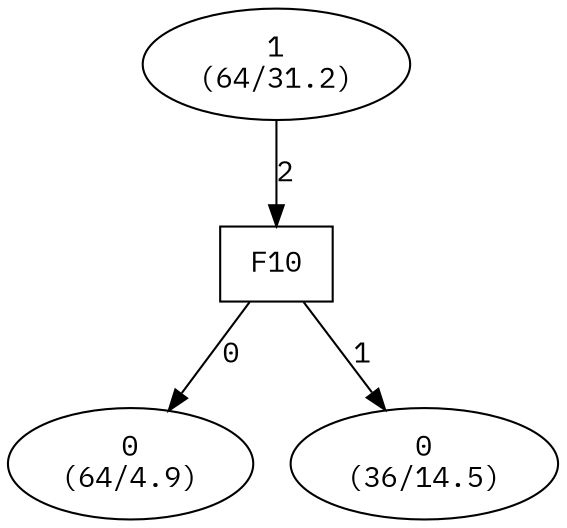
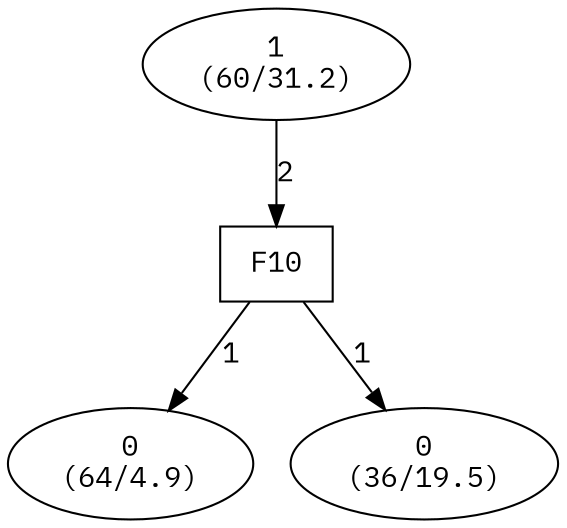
(276, 64) -> (276, 64)
(232, 355) -> (232, 355)
(424, 464) -> (424, 464)
